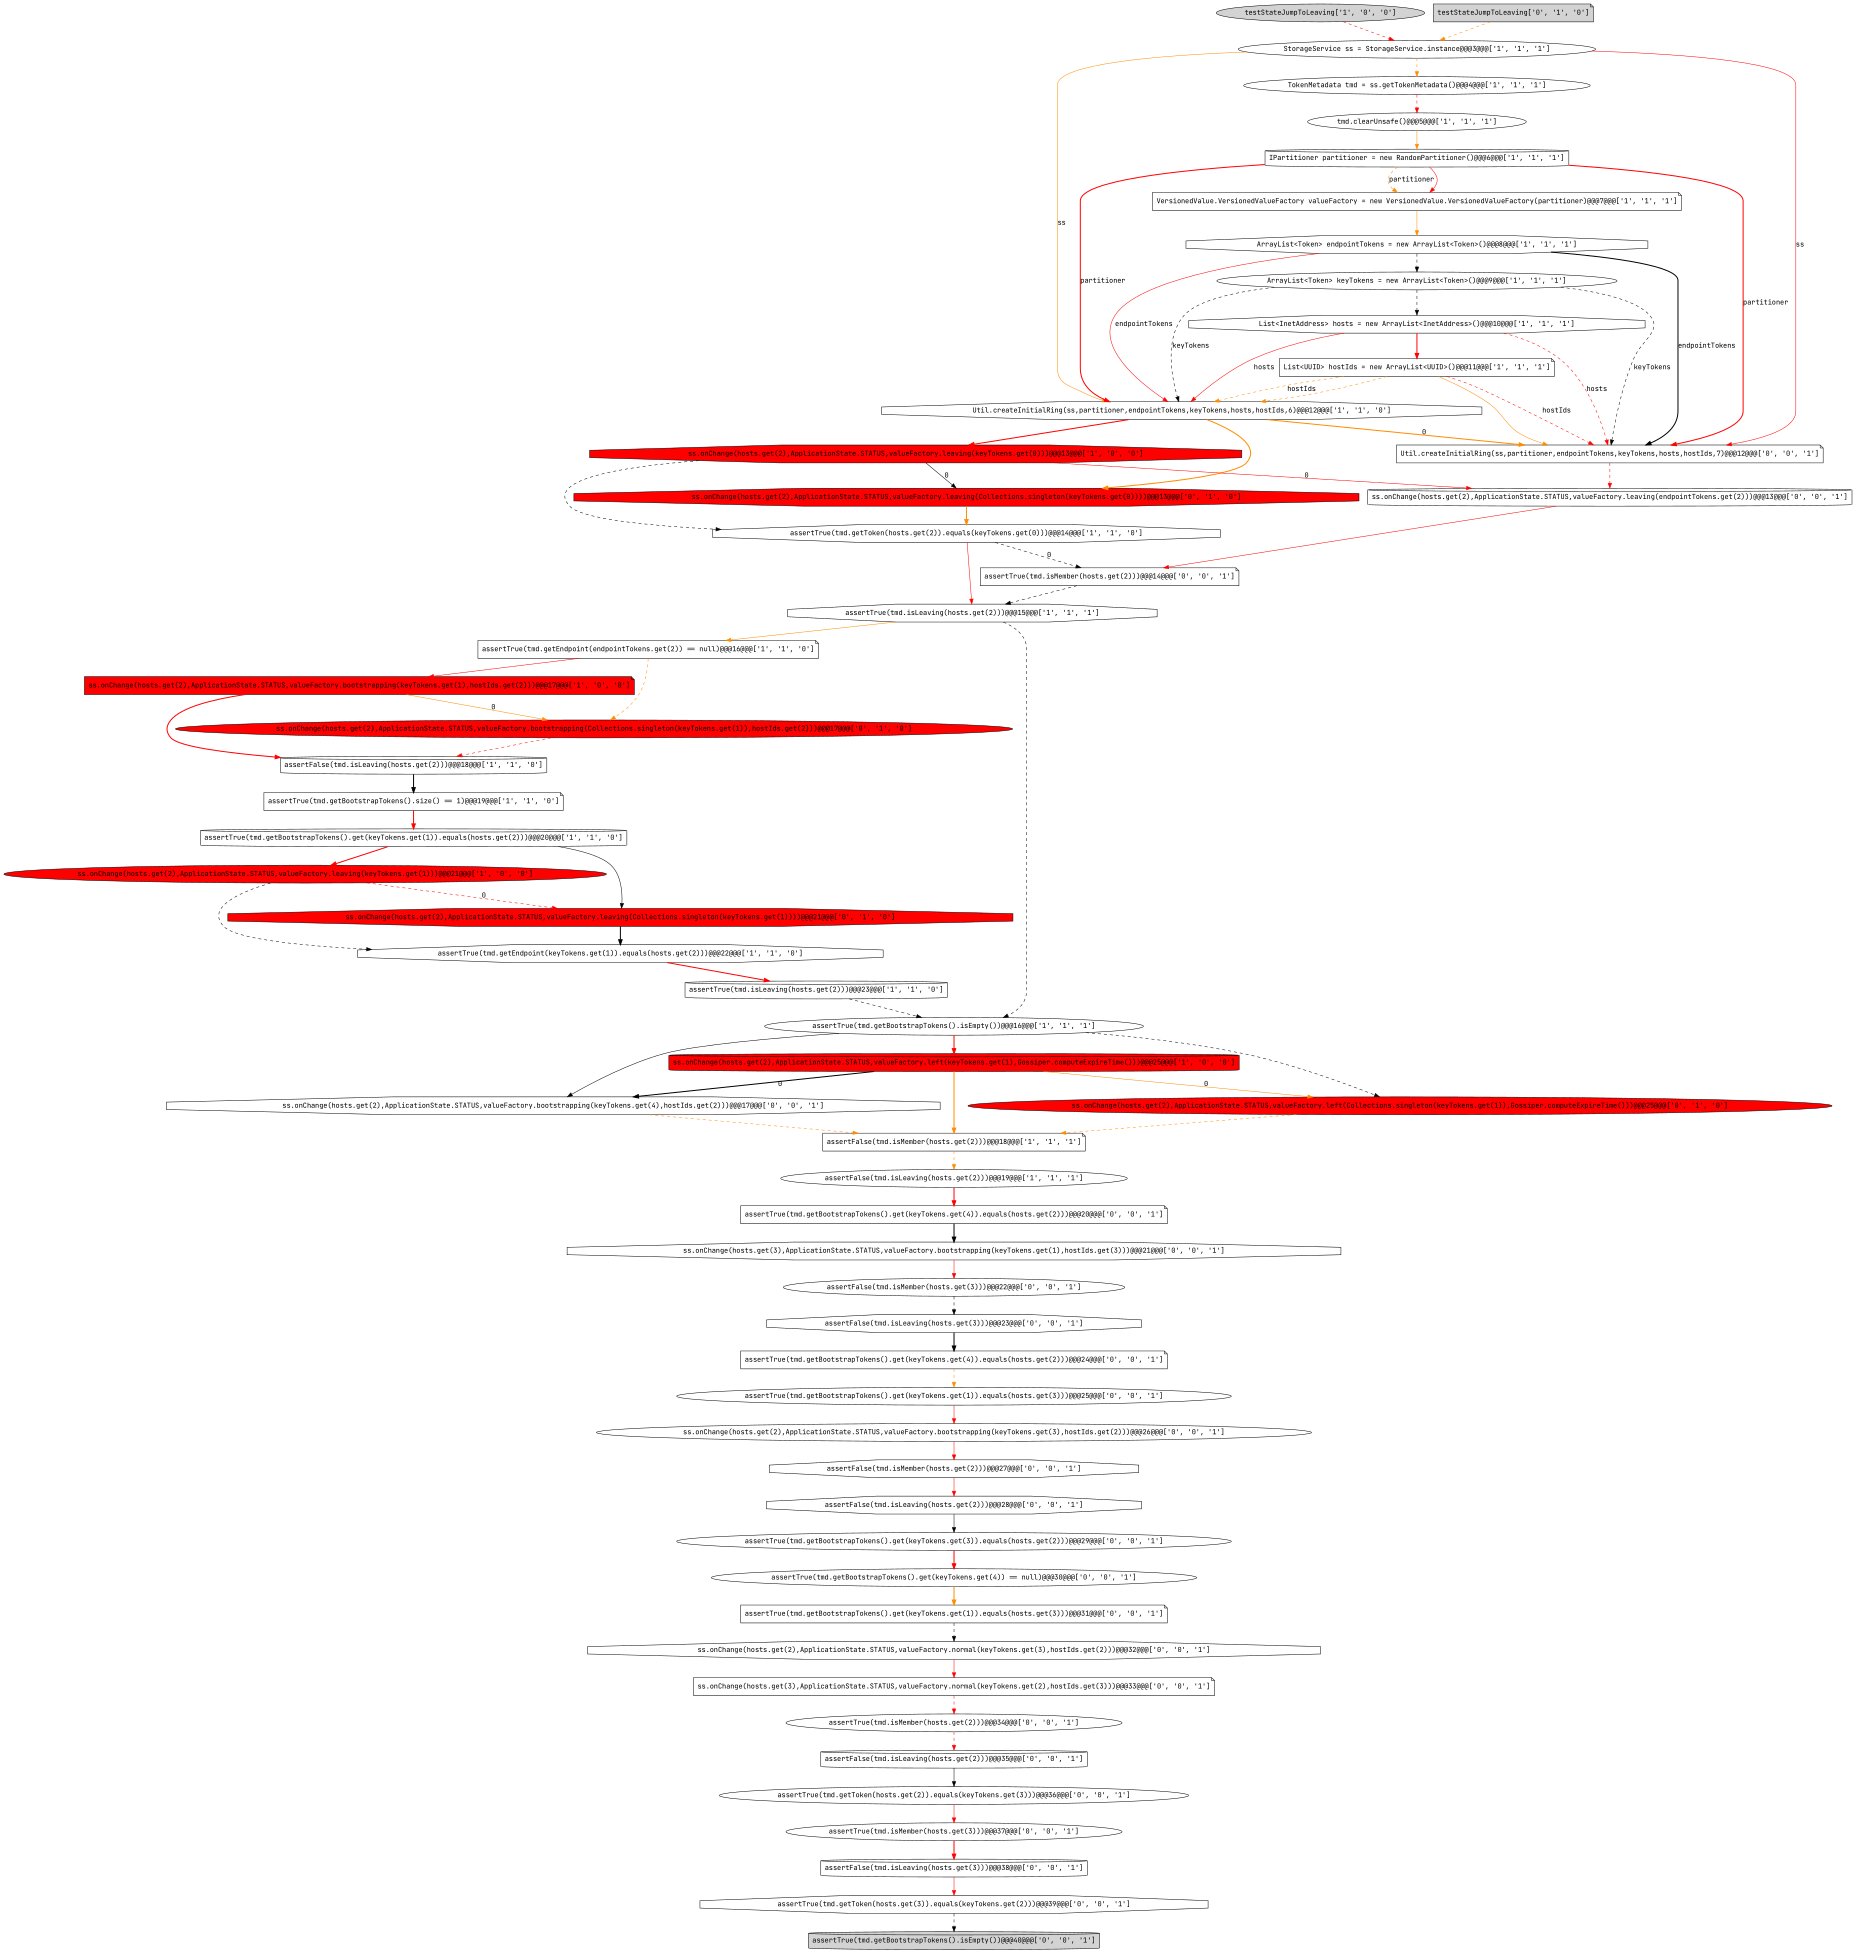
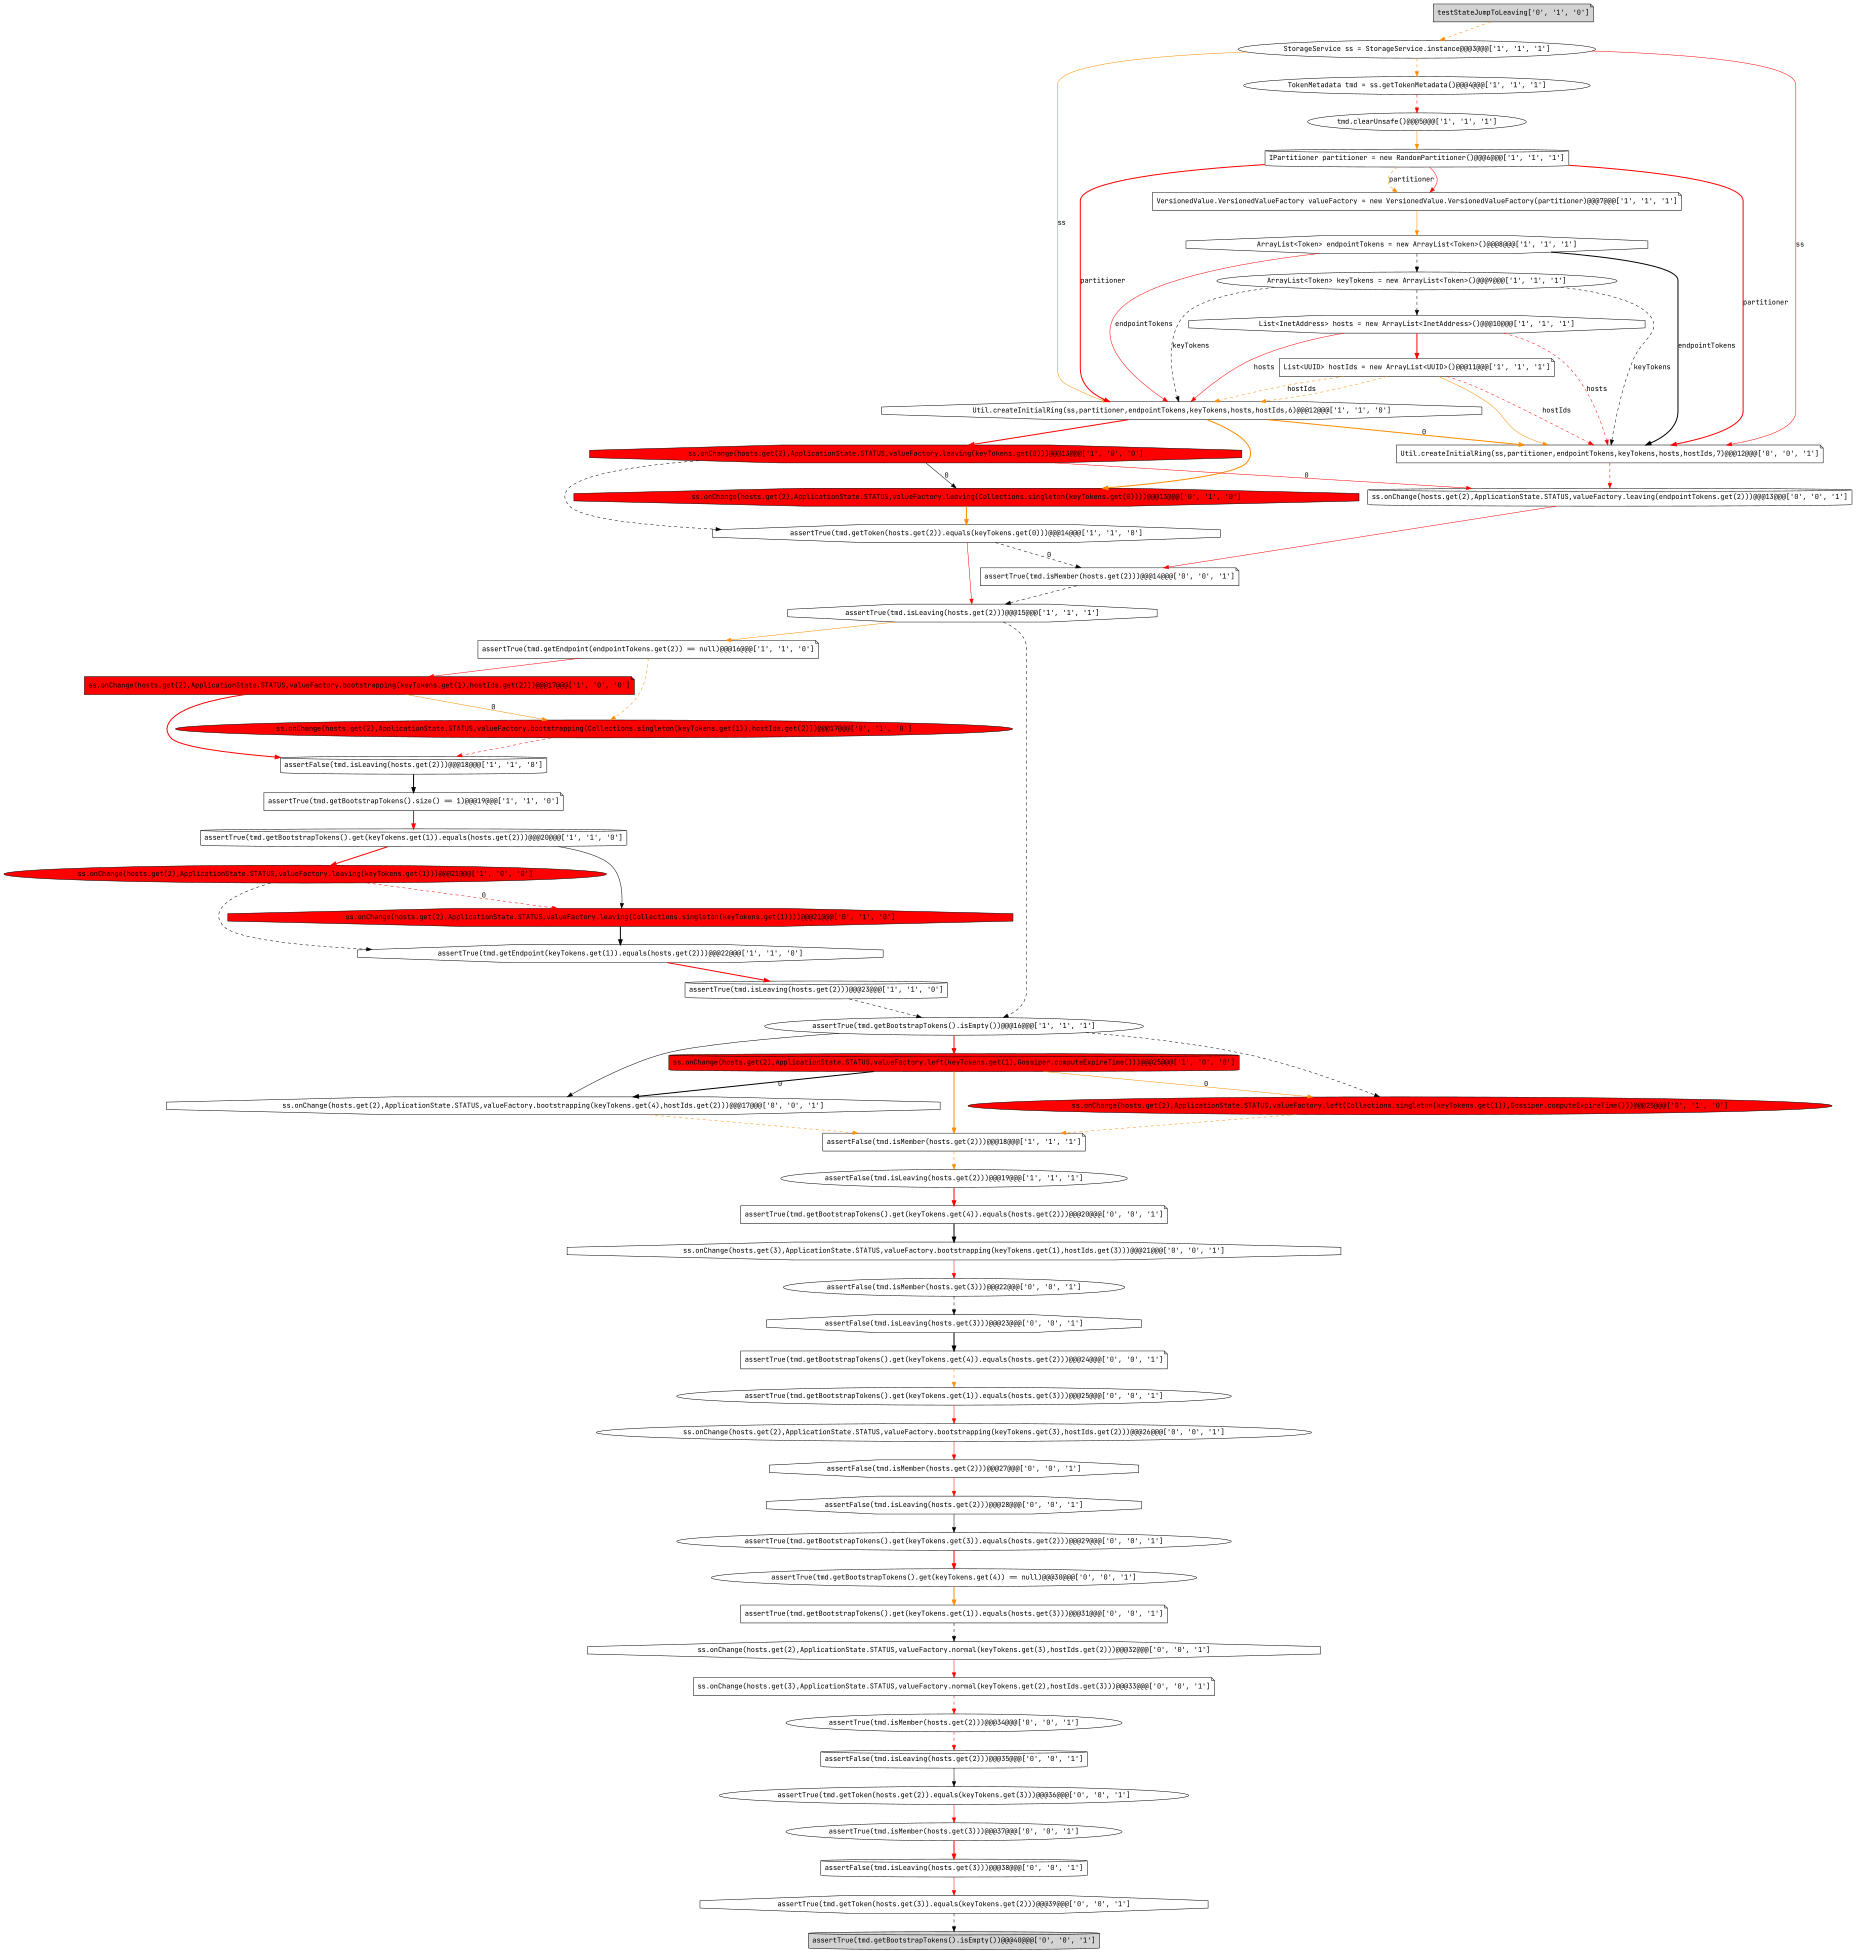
(1320, 13) -> none
